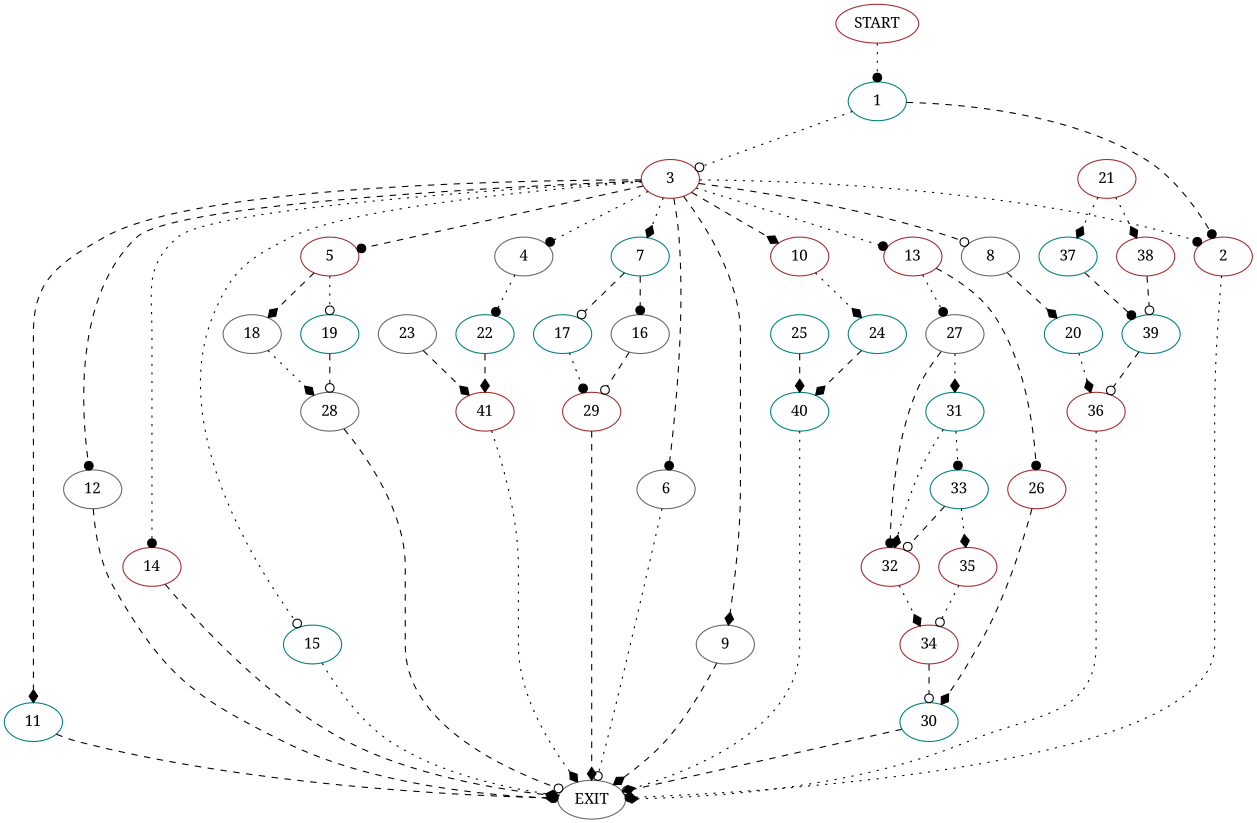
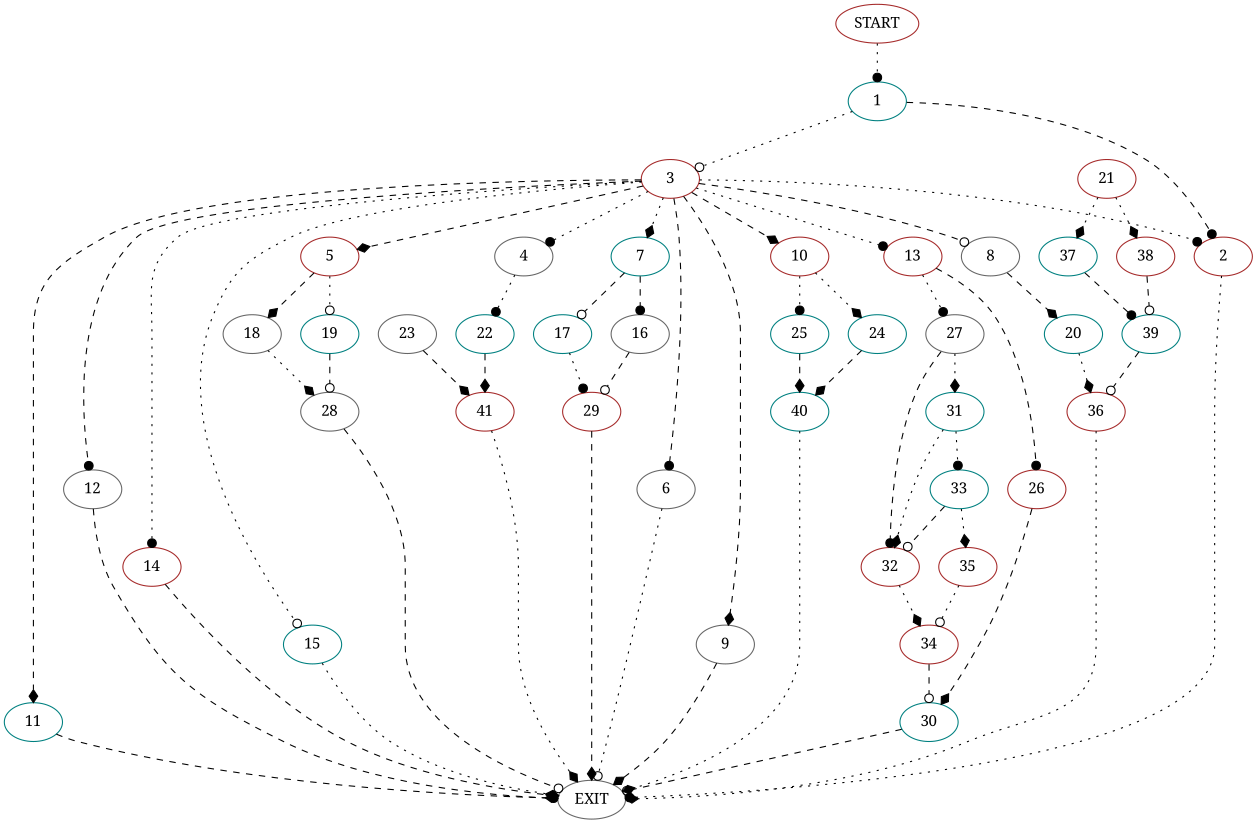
(507, 216) -> (507, 216)
none -> (800, 291)
